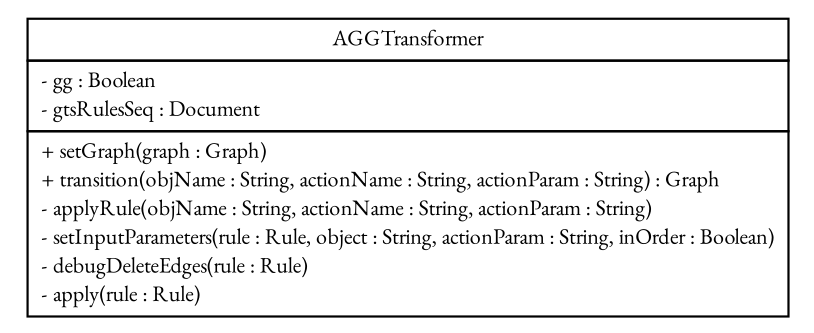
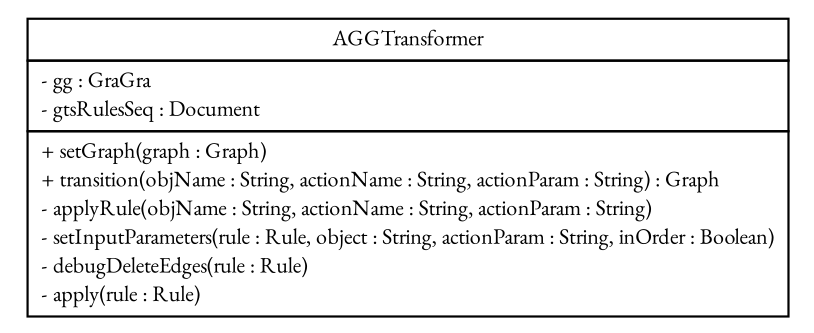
(99, 81) -> (97, 81)
